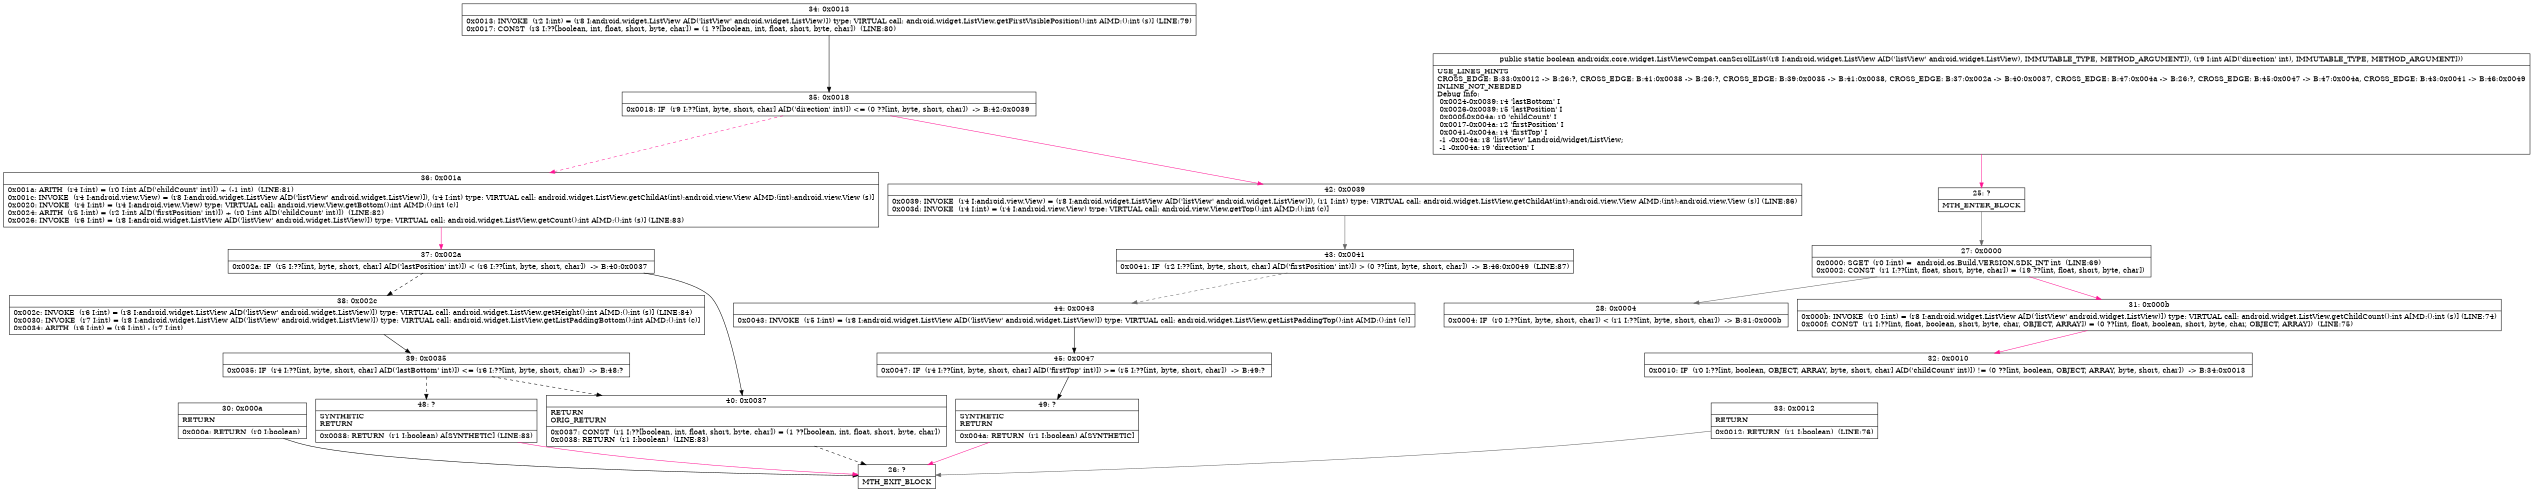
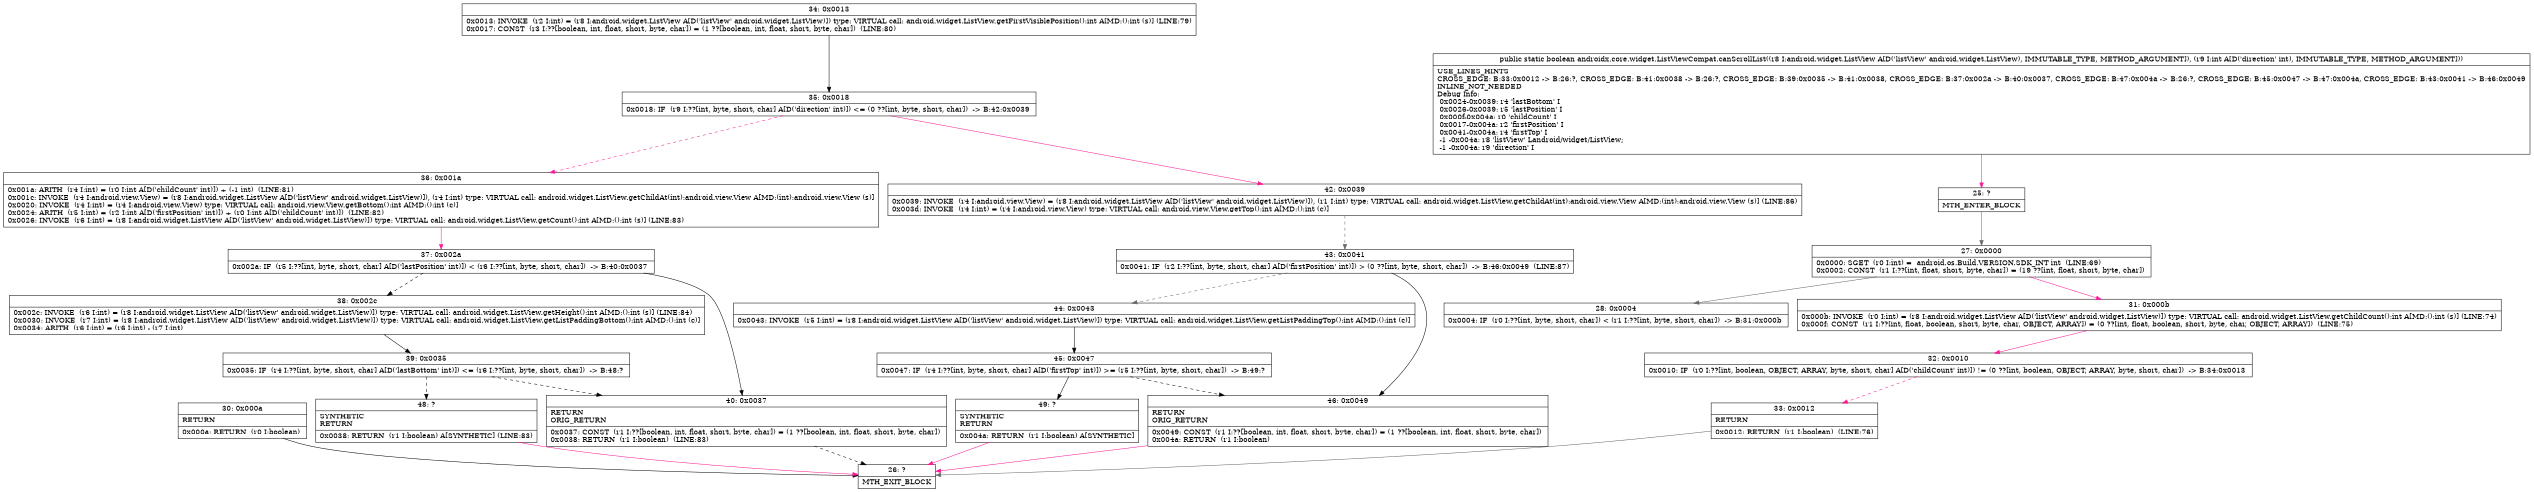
(1345, 230) -> (1345, 230)
none -> (1882, 389)
none -> (1348, 421)
